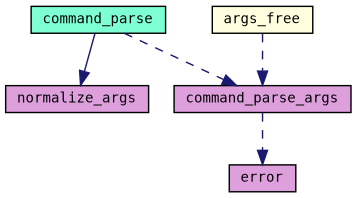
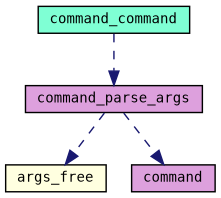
(98, 20) -> (114, 20)
(263, 52) -> (89, 133)
(77, 99) -> none
(263, 178) -> (173, 178)
